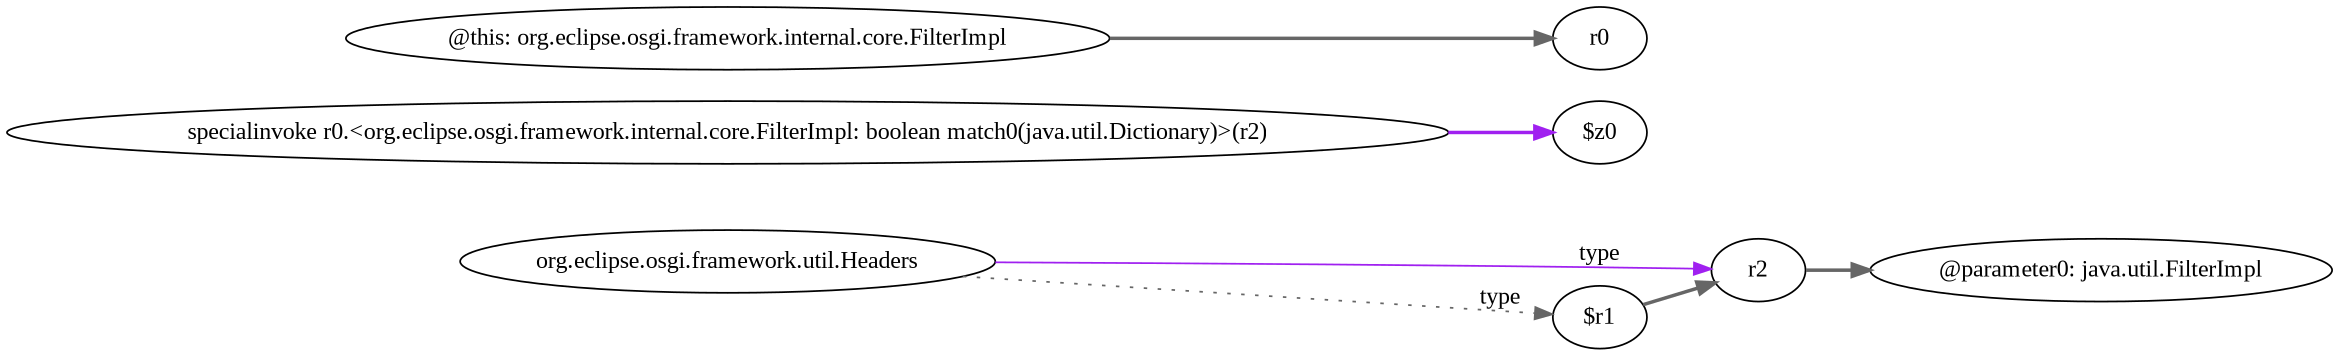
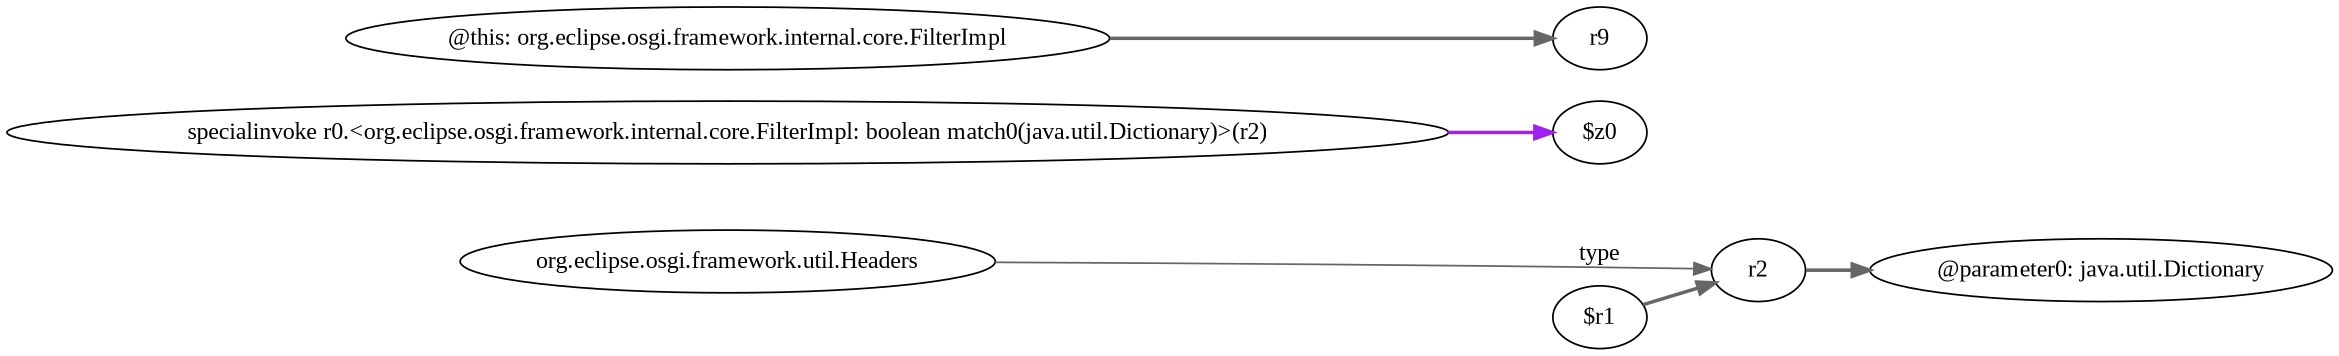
(1600, 38) -> (1600, 38)
(1345, 265) -> (1345, 265)
(2101, 270) -> (2101, 270)
(1249, 295) -> none
